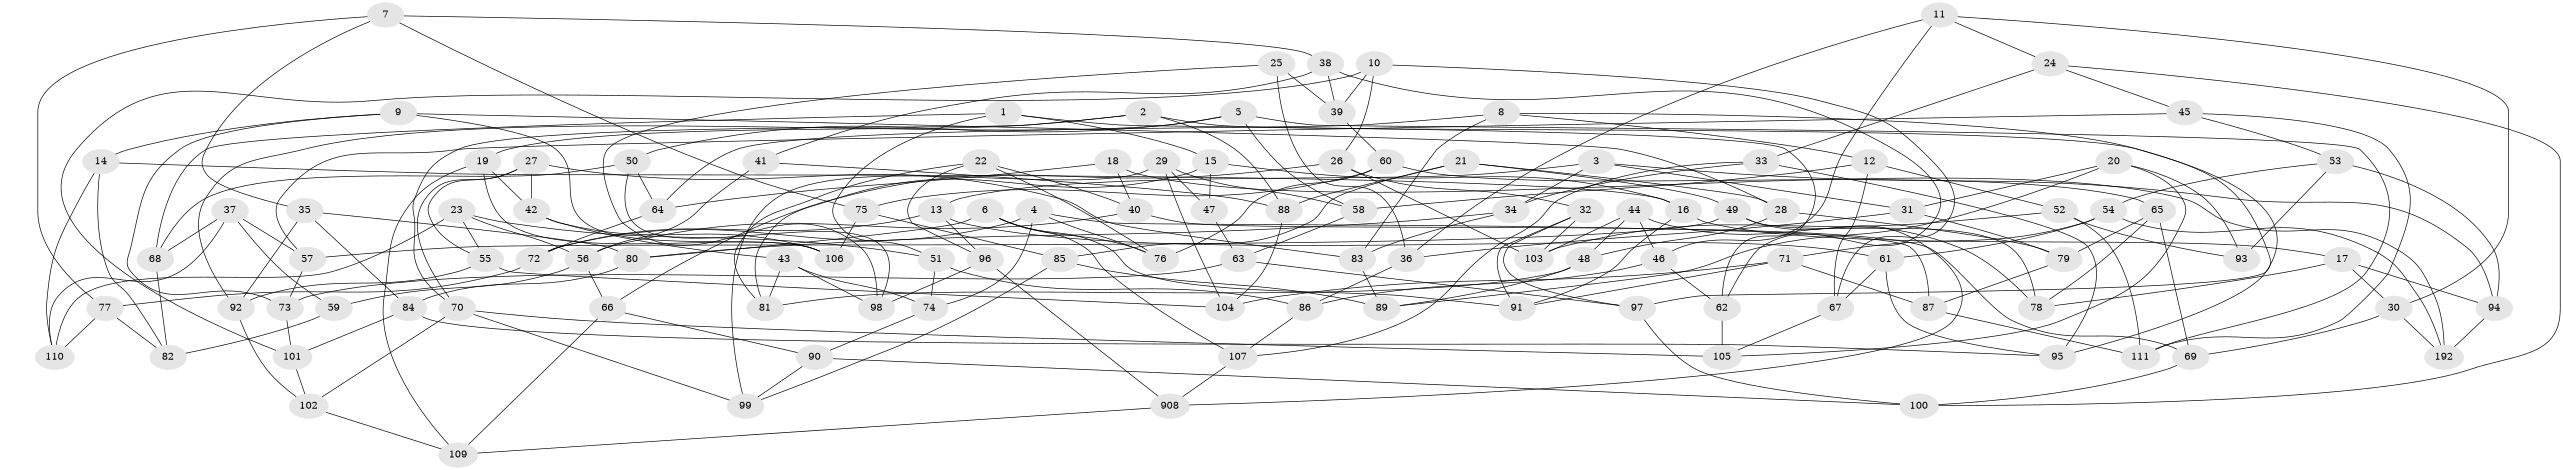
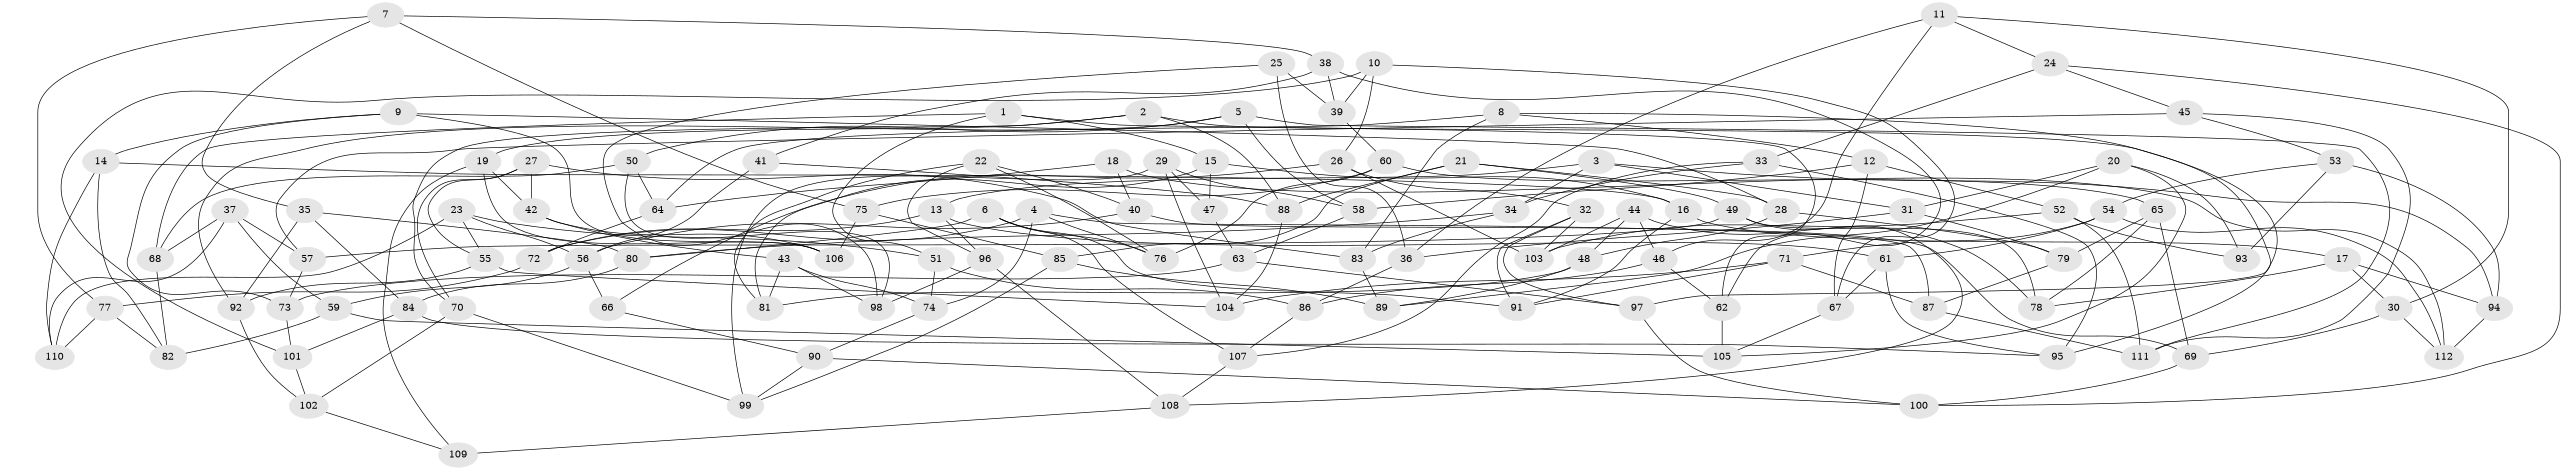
(1058, 339) -> (1026, 339)
(2444, 357) -> (2444, 357)
(533, 382) -> none
(1170, 406) -> (1170, 406)
